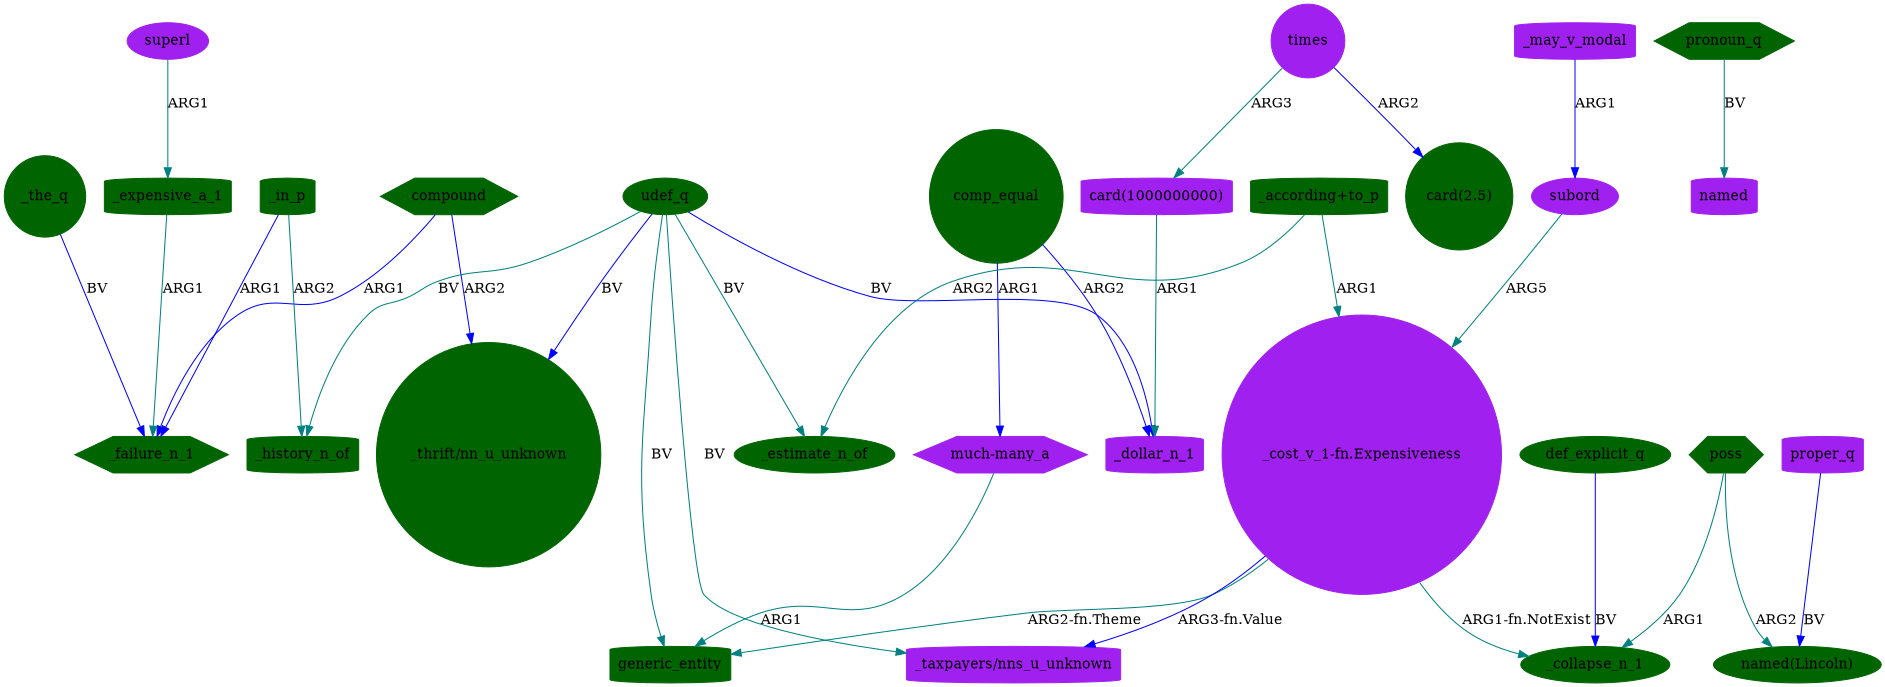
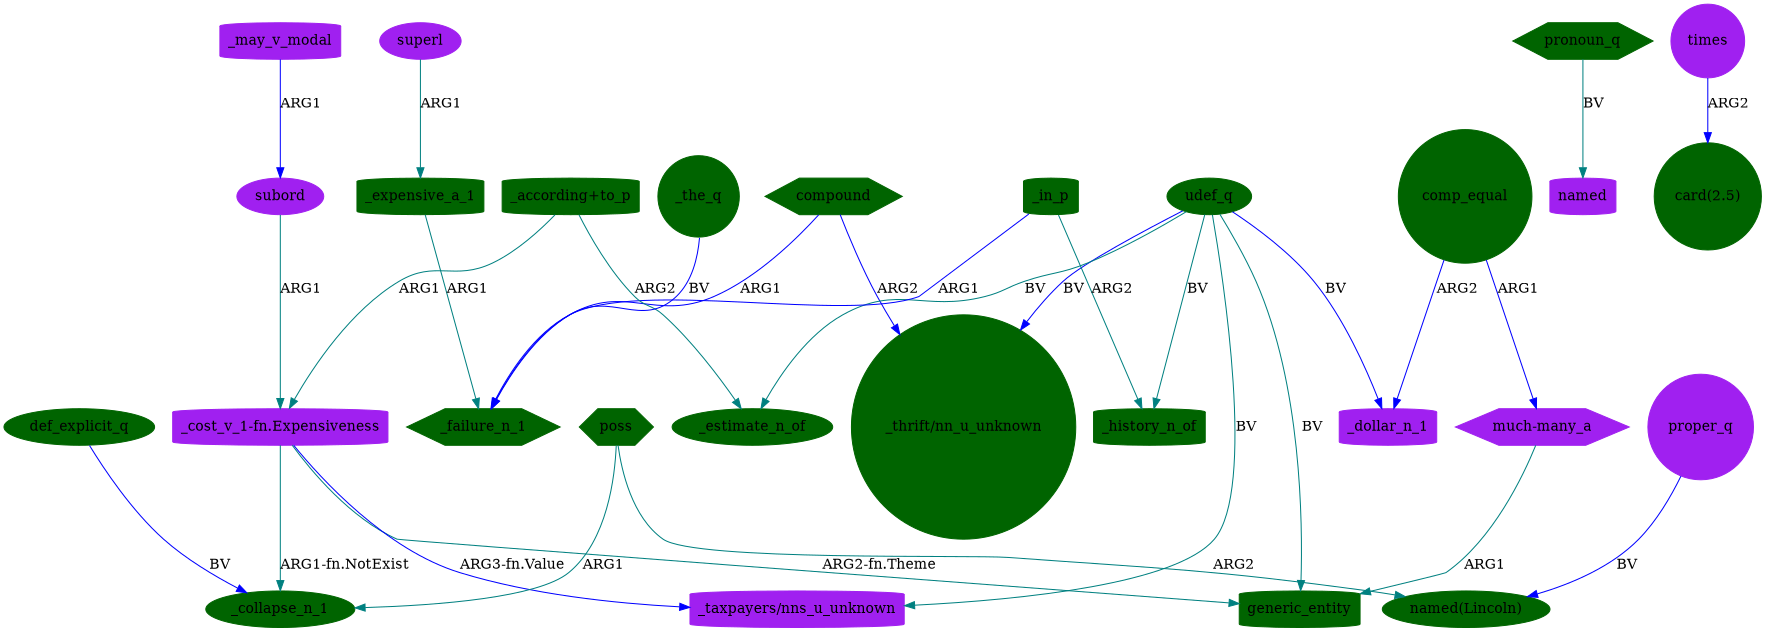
(1157, 196) -> none
(1527, 289) -> (301, 289)
(1362, 455) -> (280, 427)
(1823, 455) -> (1701, 427)
